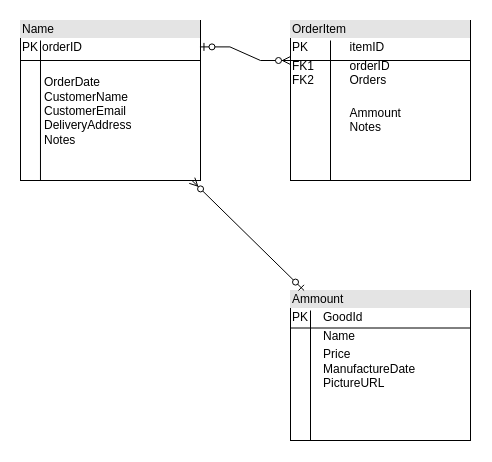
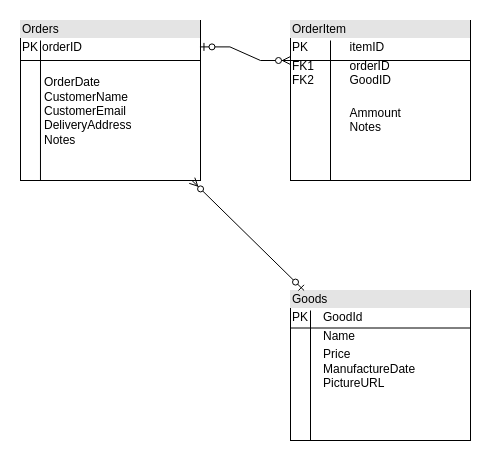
(68, 71) -> (68, 71)
(324, 71) -> (324, 71)
(341, 334) -> (341, 334)
